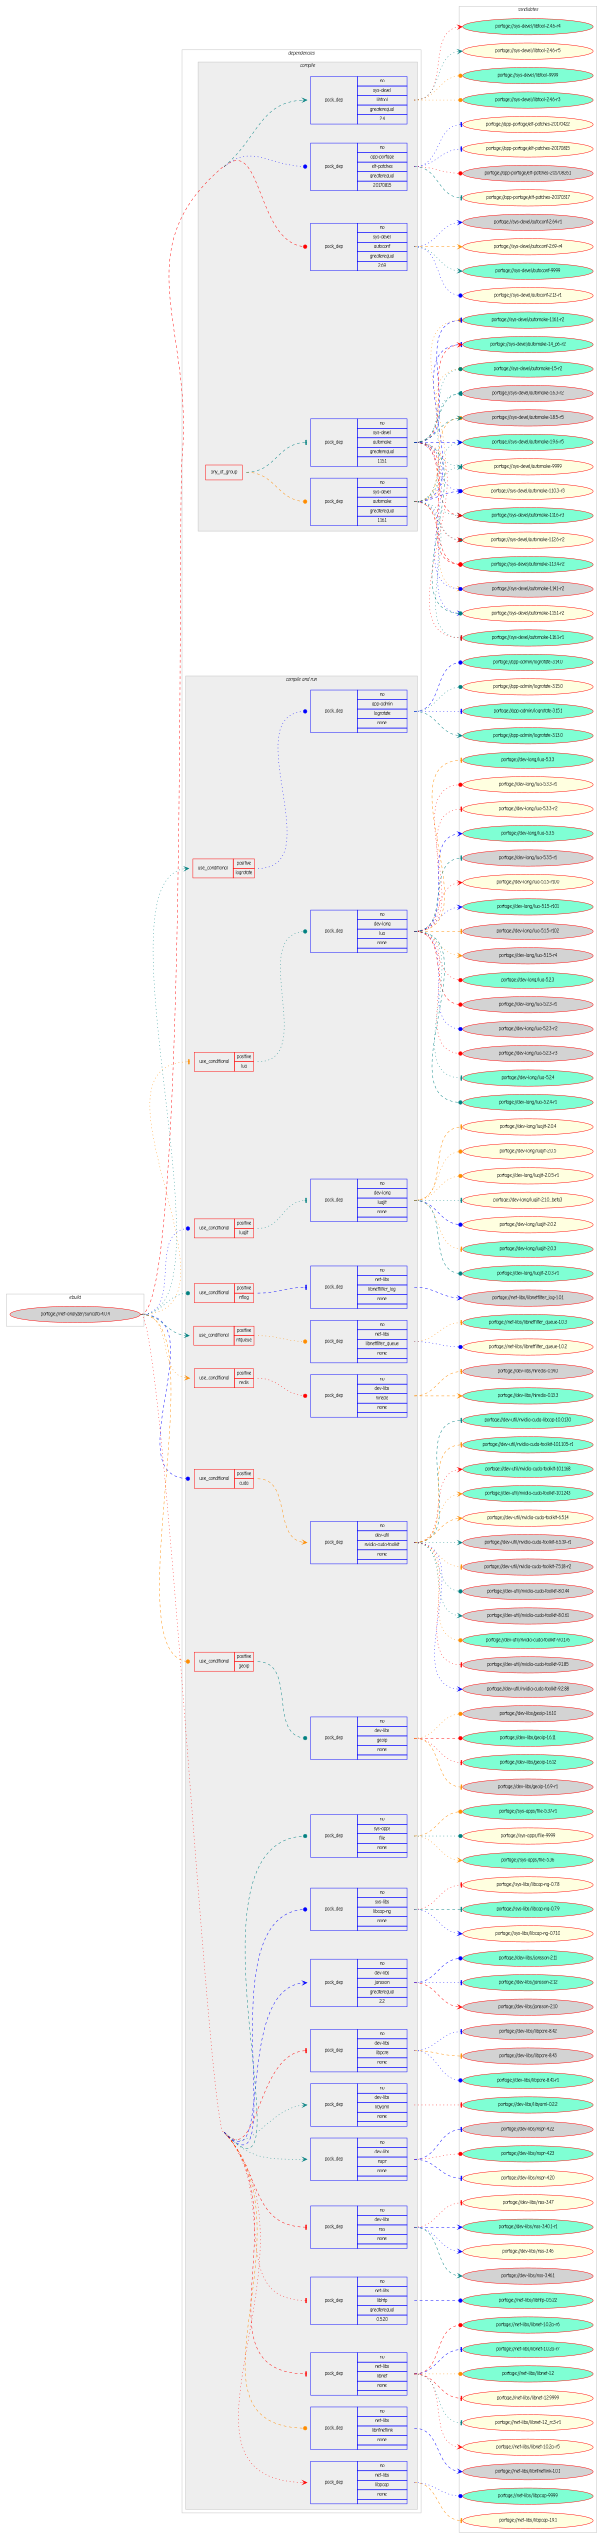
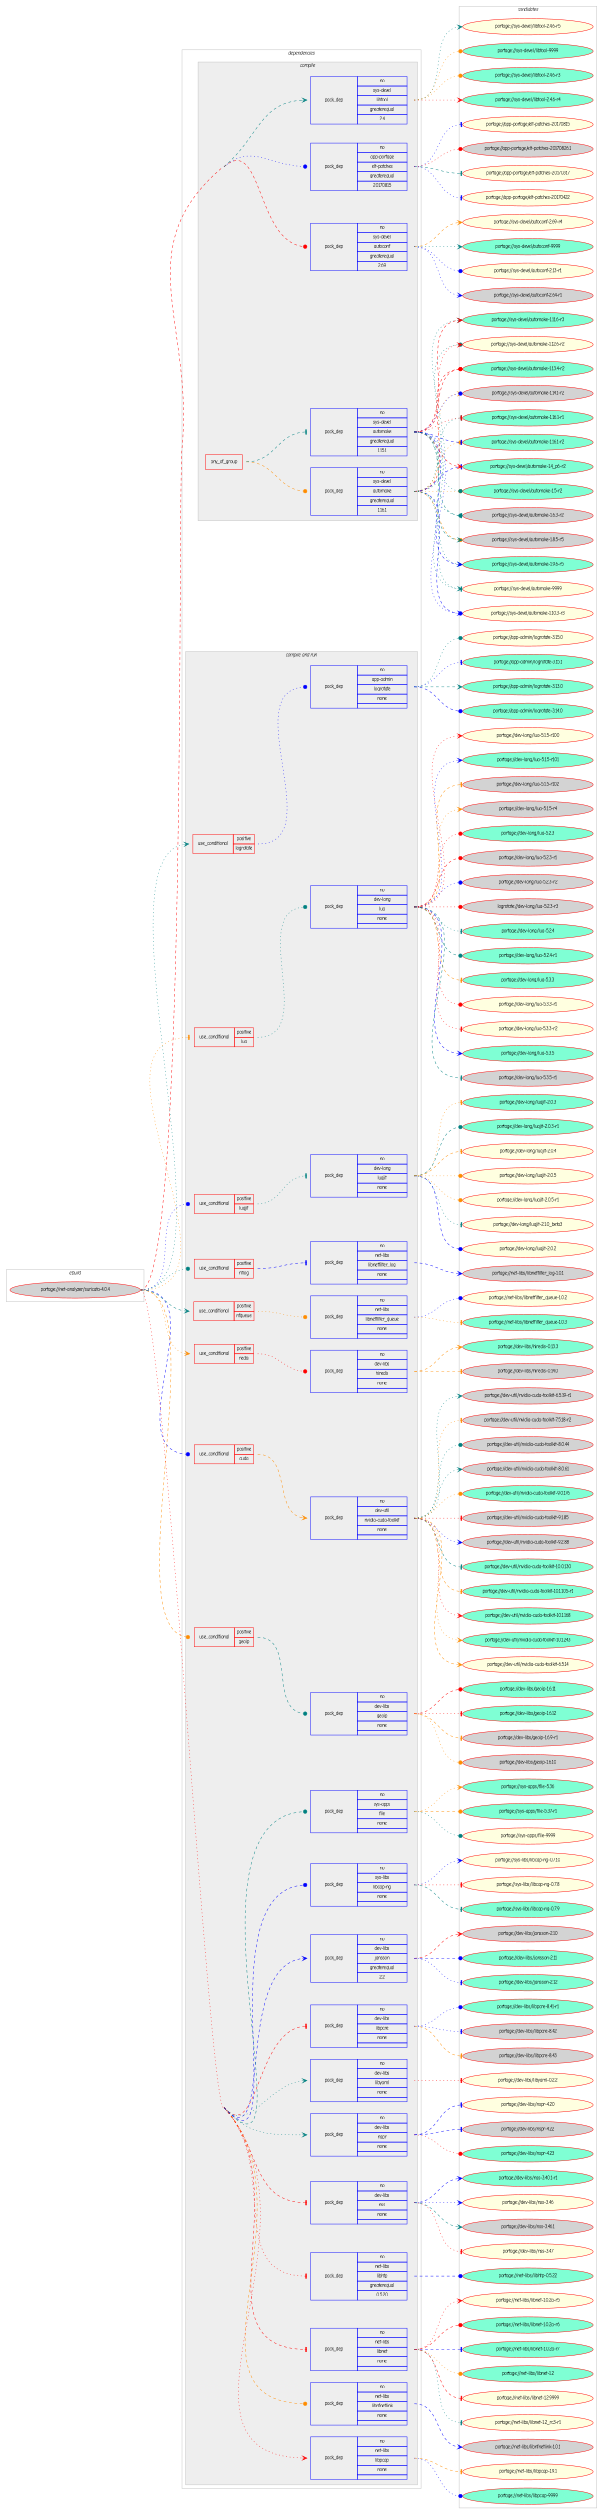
(528, 614) -> none
(528, 1054) -> (528, 907)
(528, 1420) -> (528, 1567)
(528, 2105) -> (528, 2081)
